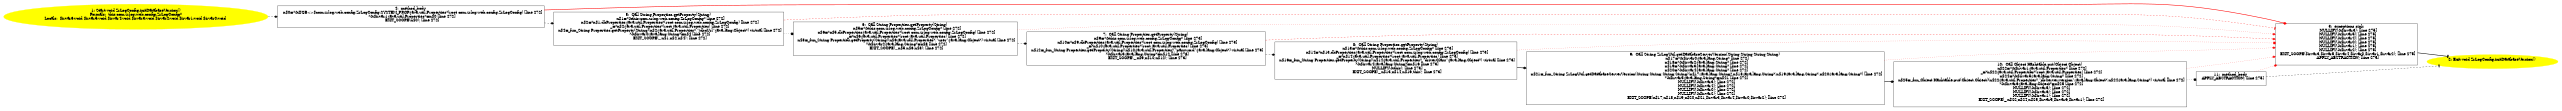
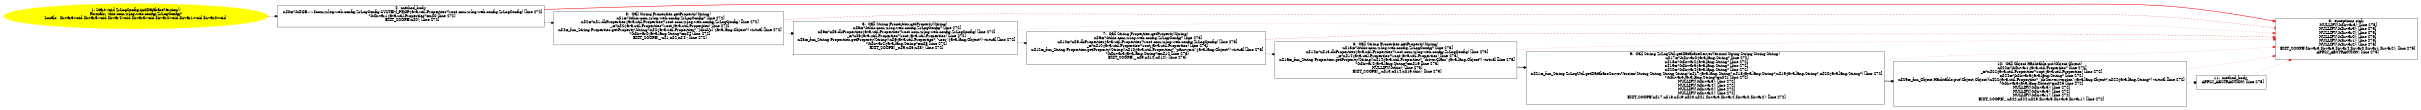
(2492, 62) -> none
